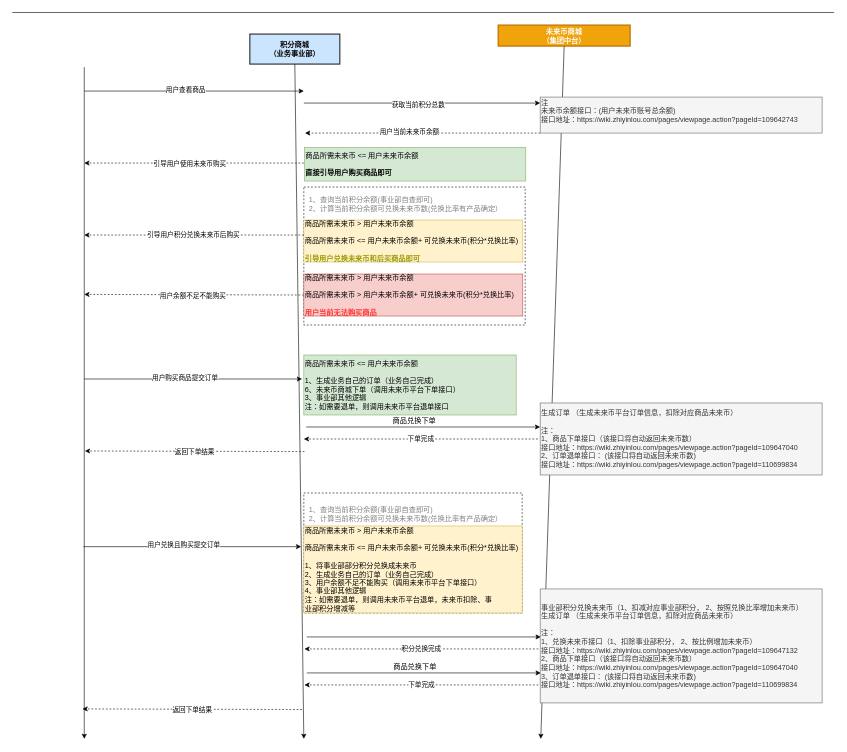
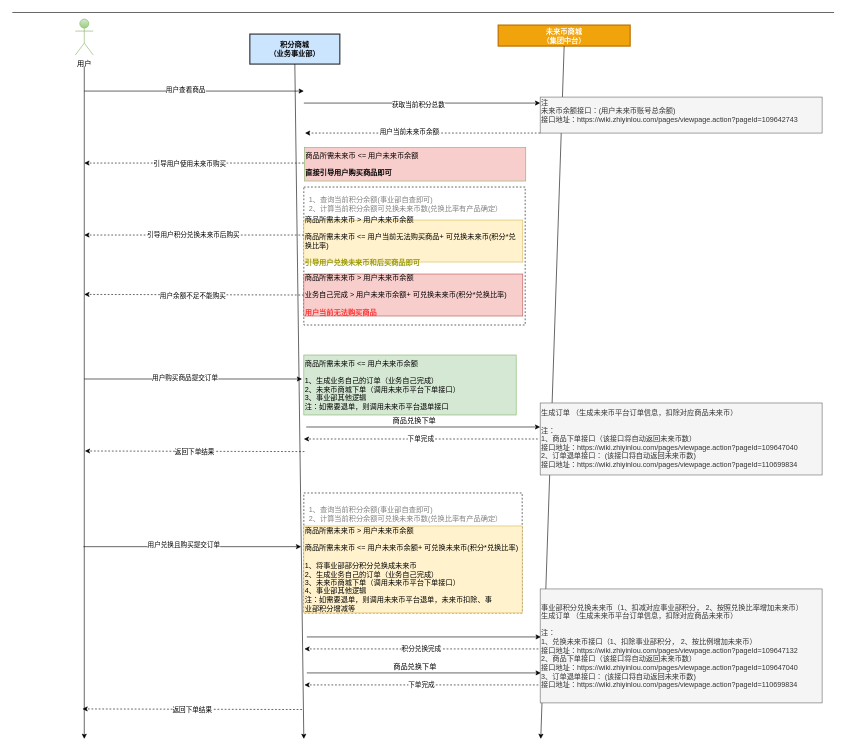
none -> (84, 37)
(415, 164) -> (415, 164)
(414, 241) -> (414, 241)
(412, 295) -> (408, 295)
(383, 385) -> (383, 385)
(414, 570) -> (414, 570)
